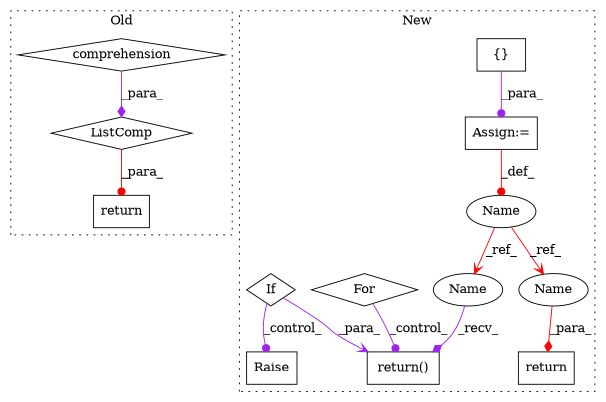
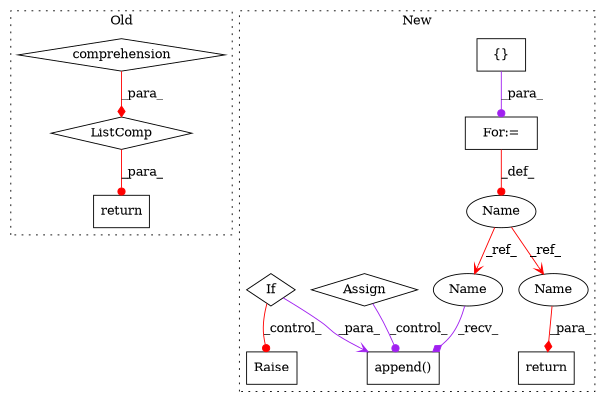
(121, 89) -> (121, 89)
(501, 133) -> (501, 133)
(364, 290) -> (364, 290)
(263, 324) -> (263, 324)
(403, 368) -> (403, 368)
